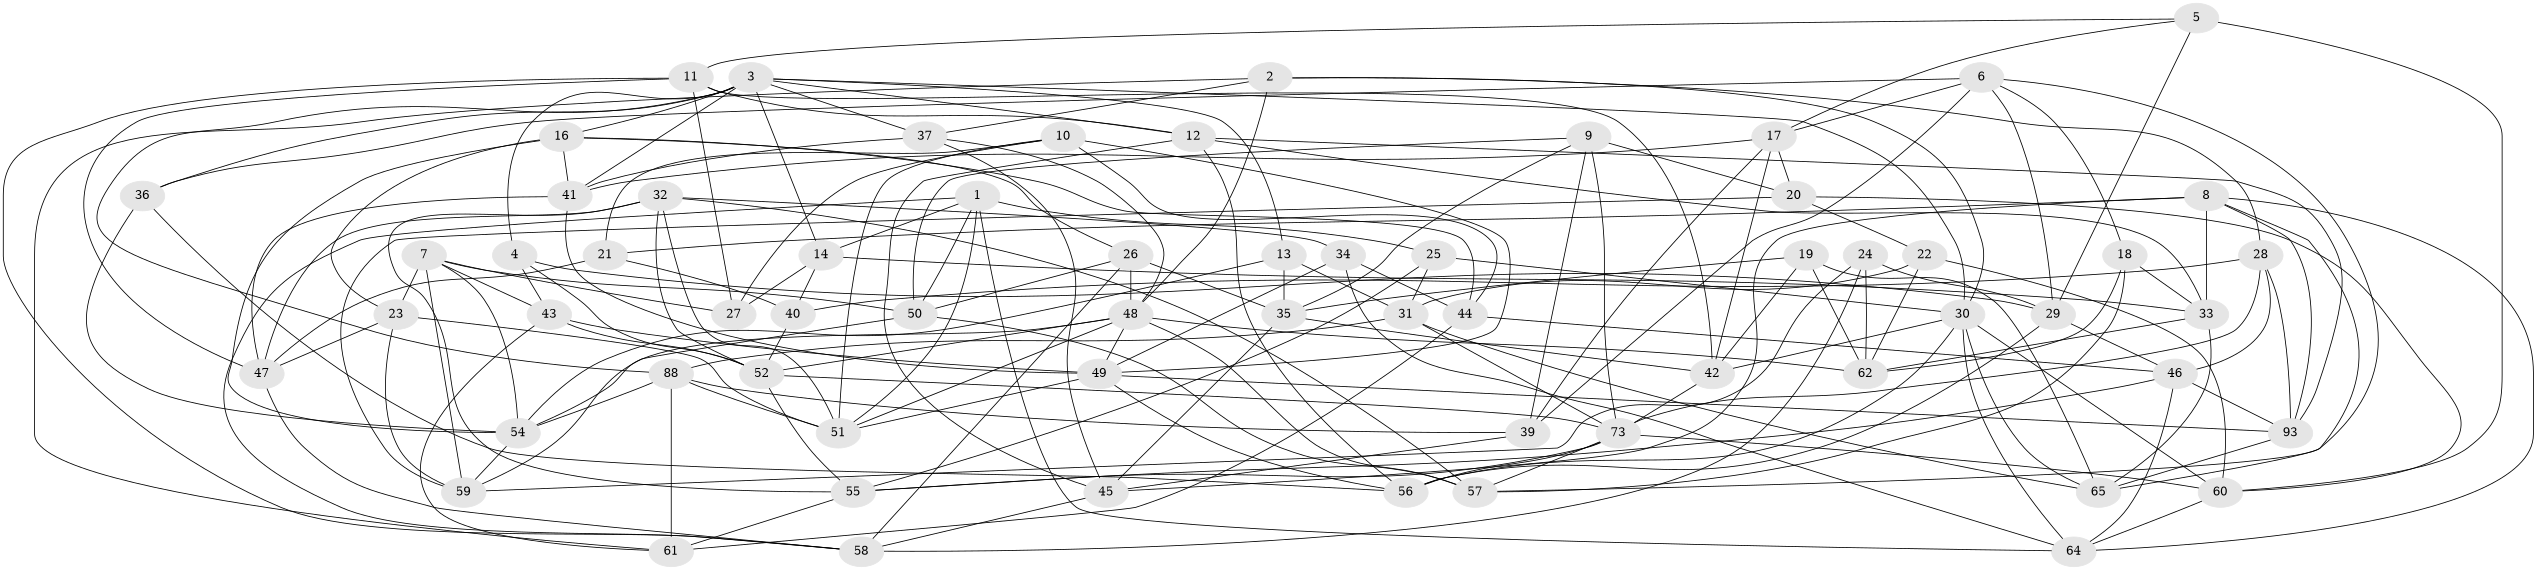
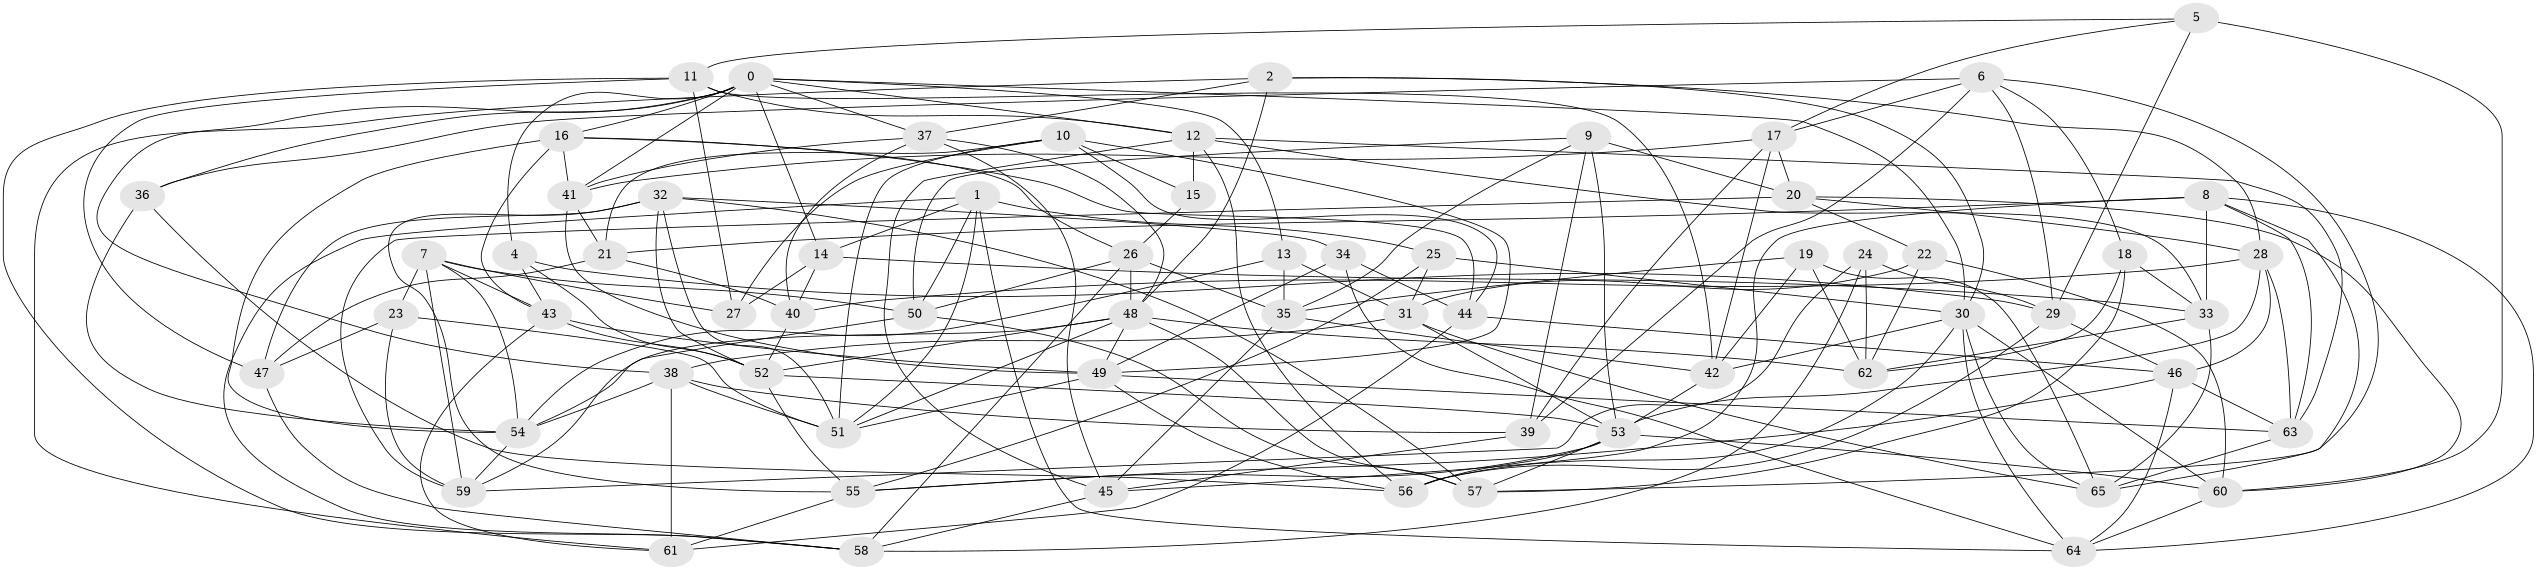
(751, 77) -> (751, 77)
(389, 191) -> (484, 244)
none -> (829, 192)
none -> (1193, 196)
(346, 212) -> (587, 225)
none -> (2028, 221)
(671, 374) -> (671, 374)
(1618, 433) -> (1618, 433)
(2290, 433) -> (2290, 433)
